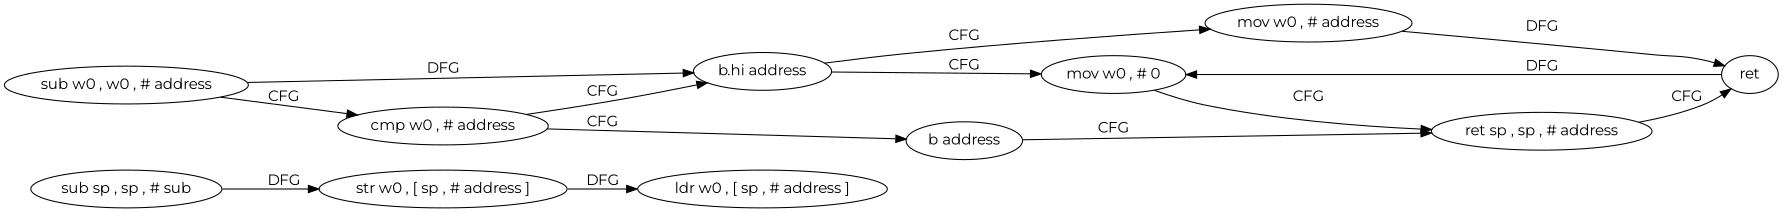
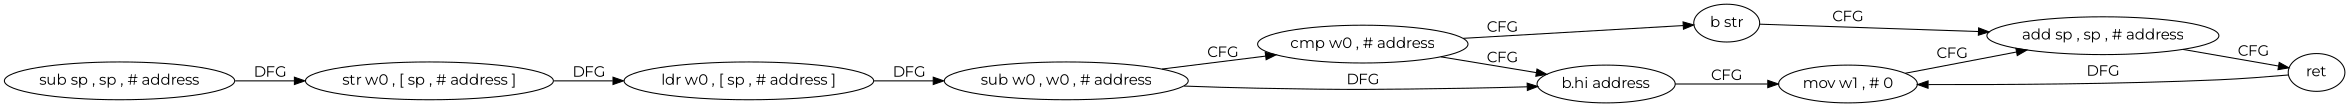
(1309, 23) -> none
(1114, 75) -> (1848, 84)
none -> (904, 81)
(1542, 131) -> (2103, 36)
(964, 141) -> (1727, 23)
(126, 189) -> (120, 81)
